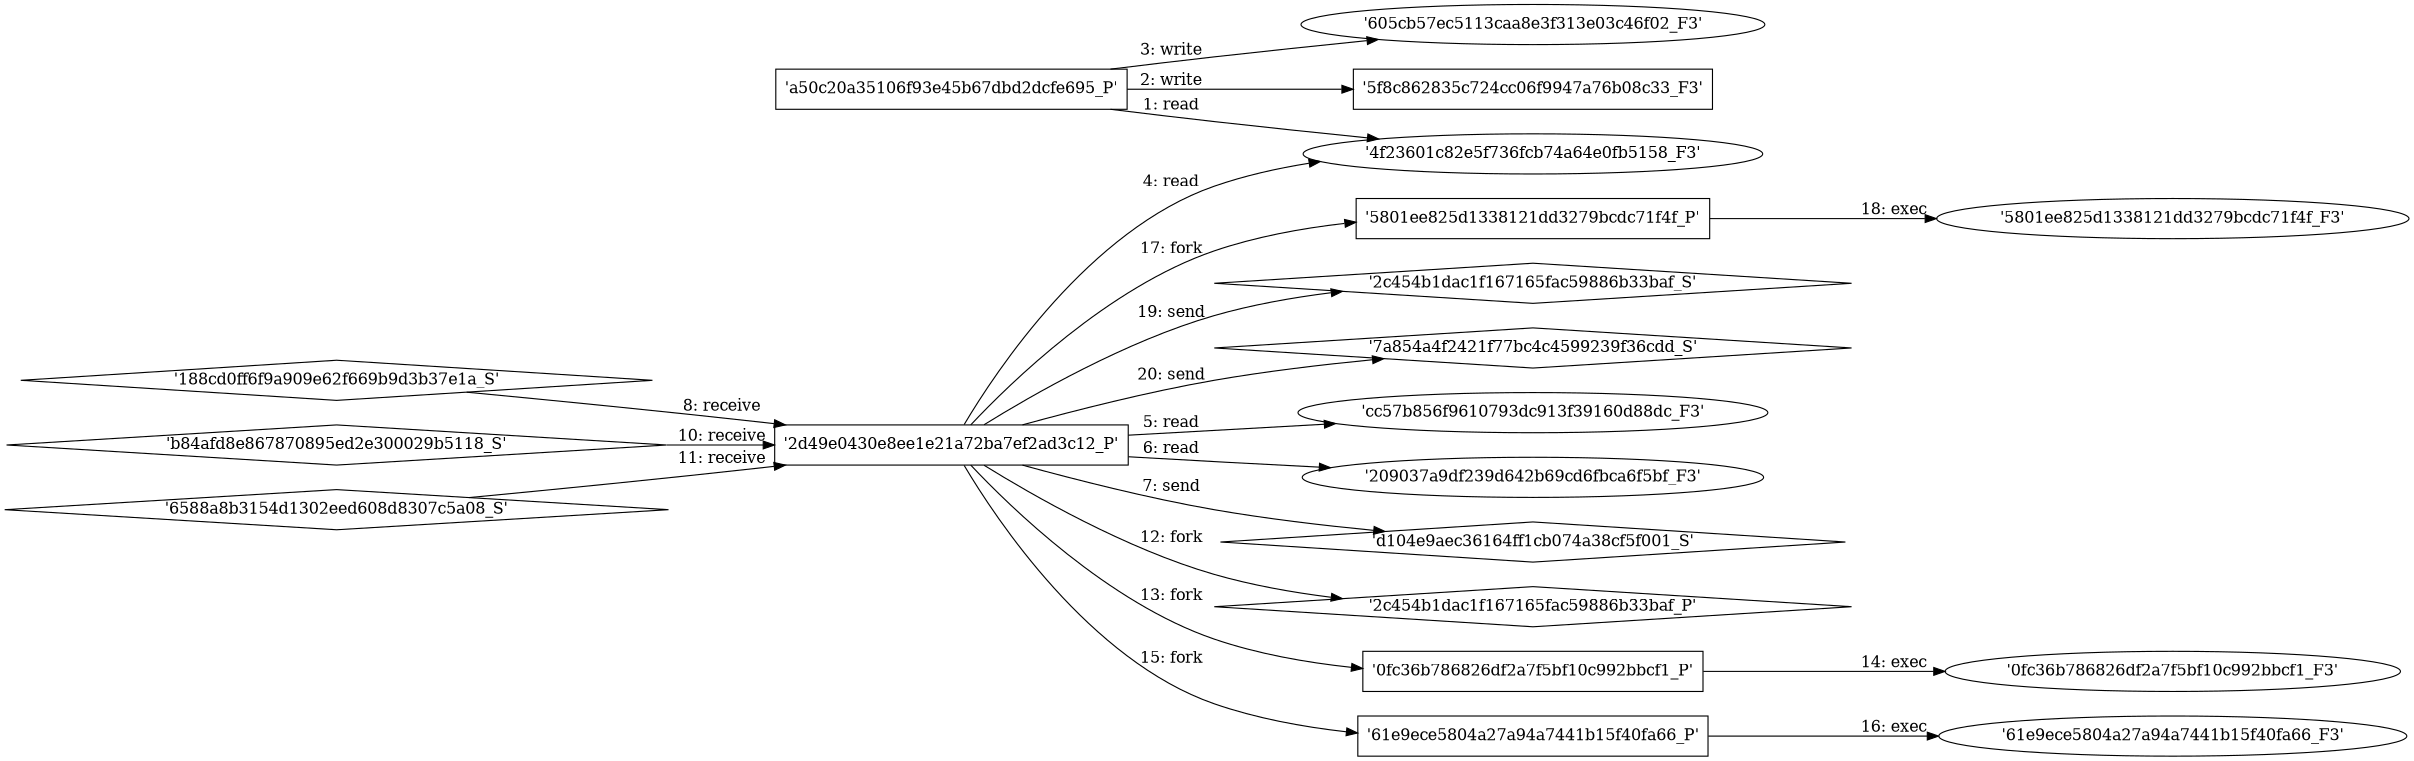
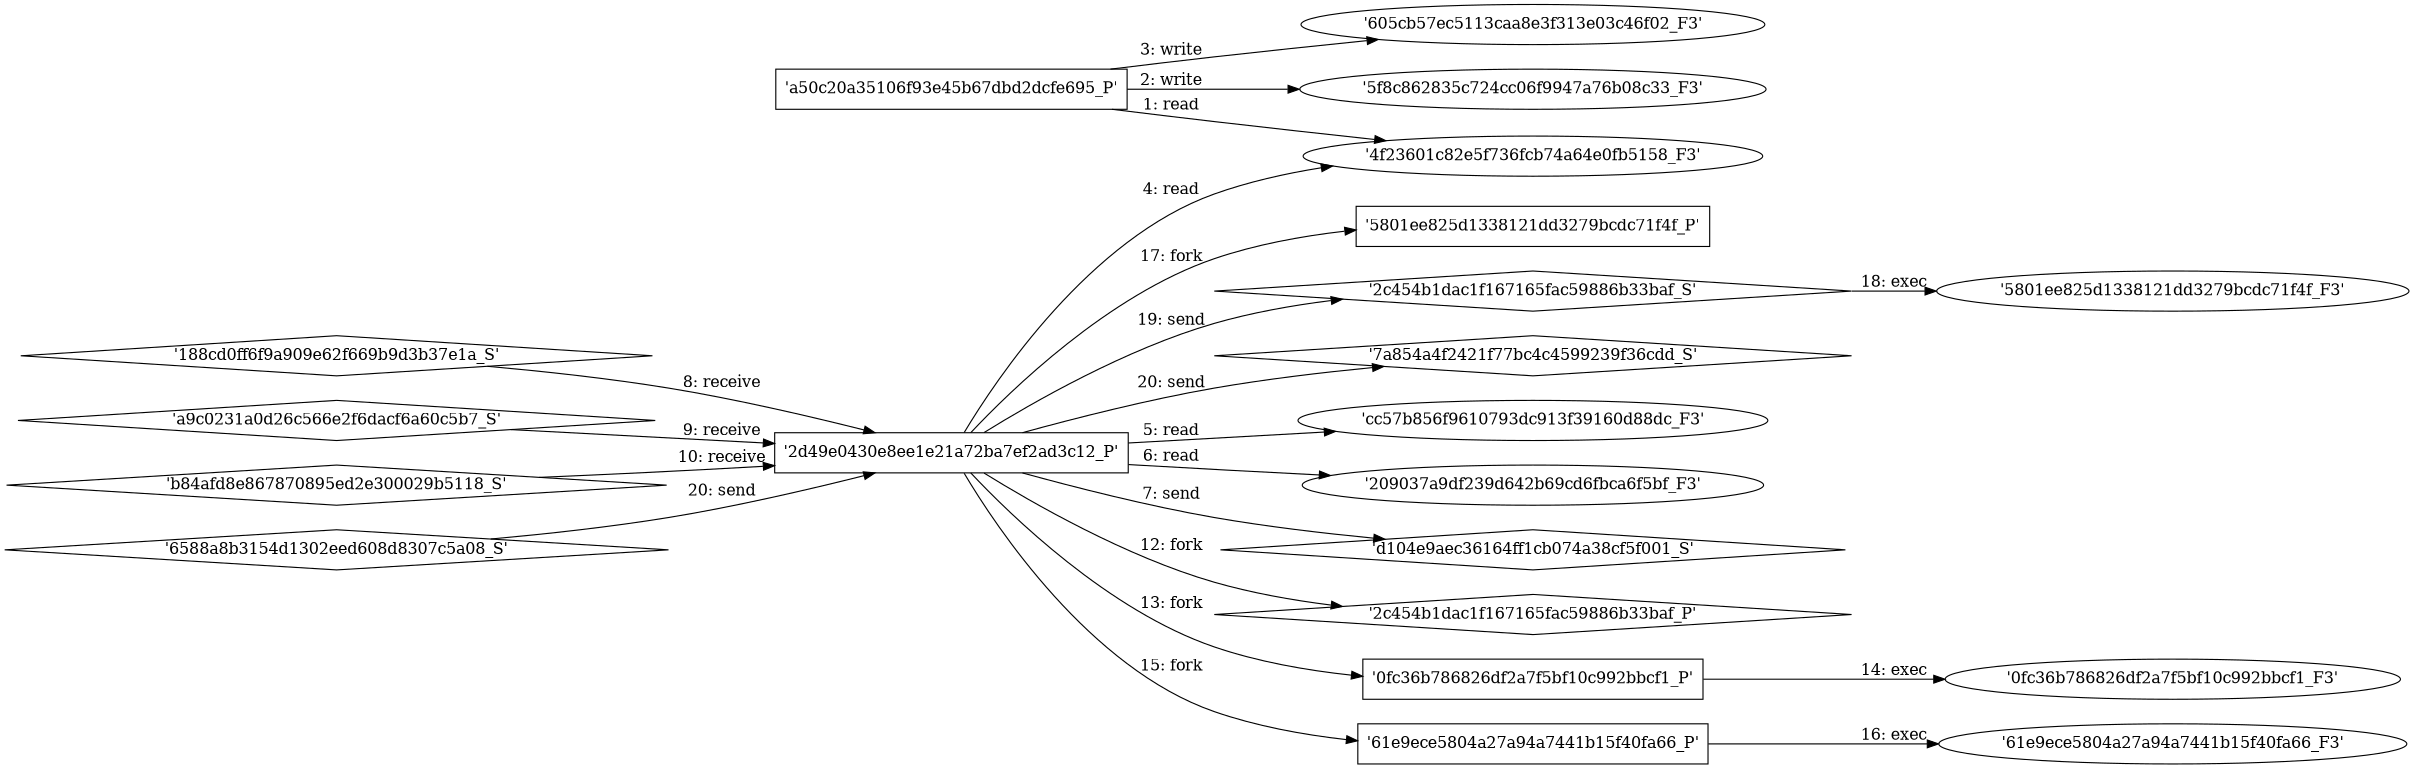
(1533, 89) -> (1533, 89)
(1817, 219) -> (1888, 291)
none -> (337, 420)
(722, 459) -> (722, 491)
